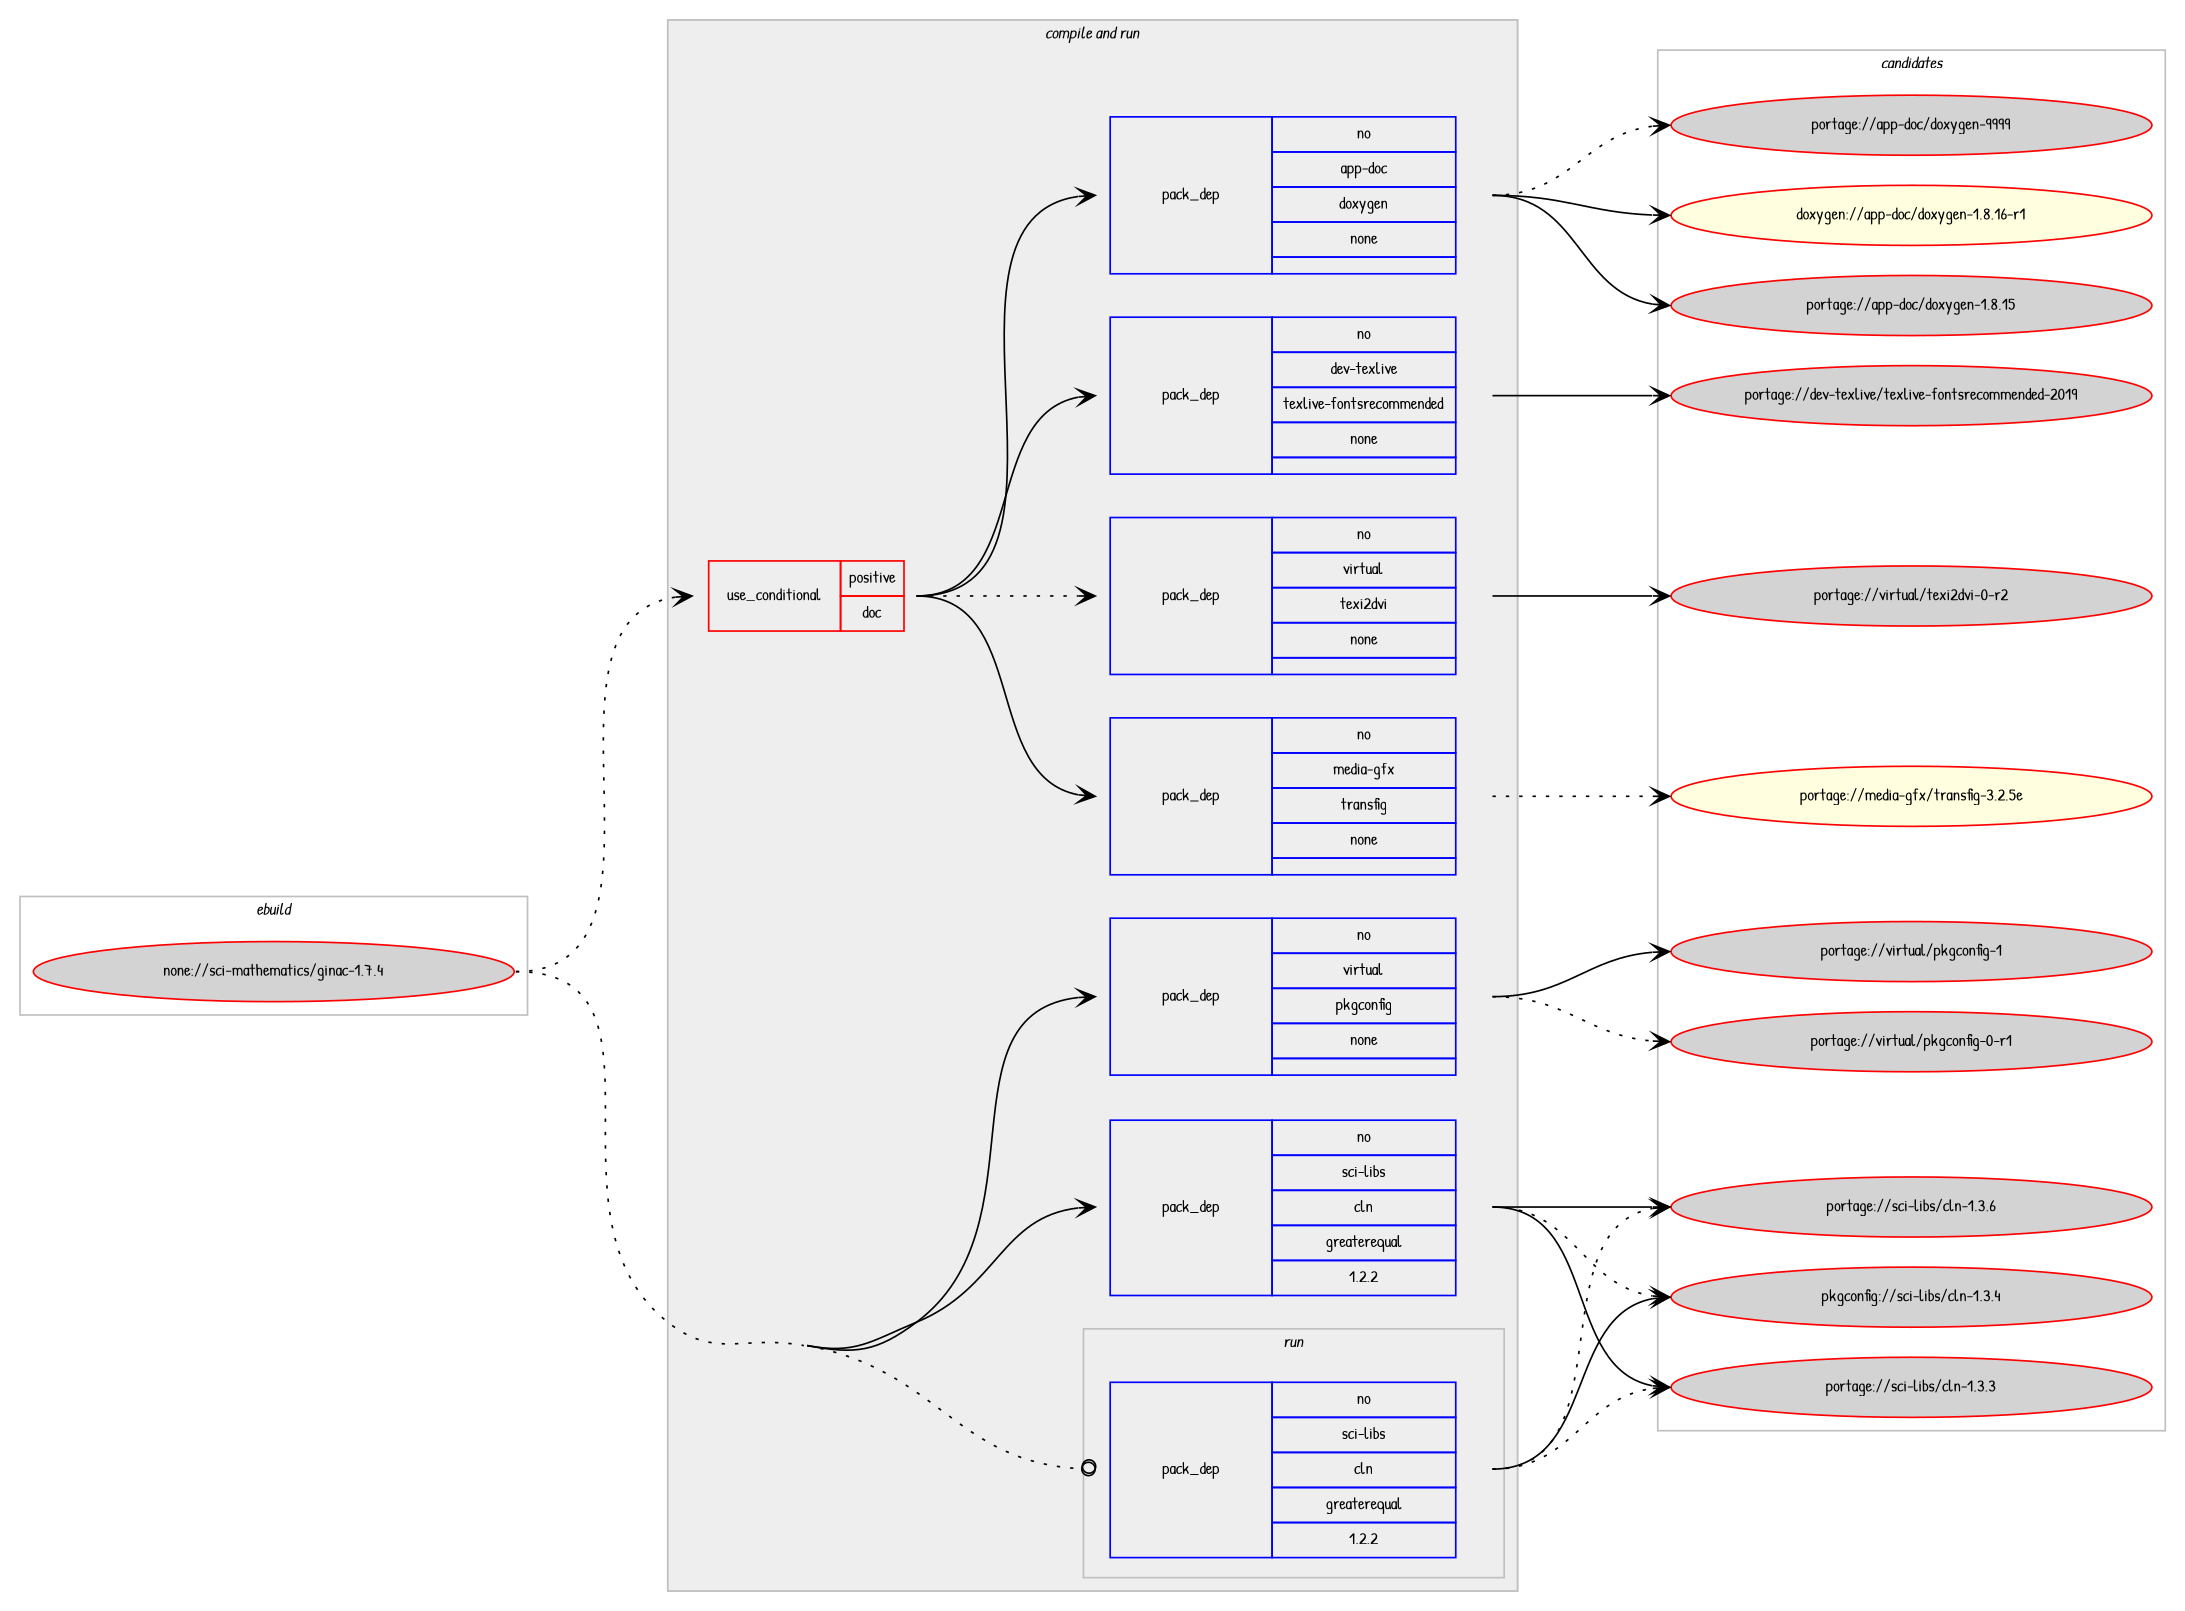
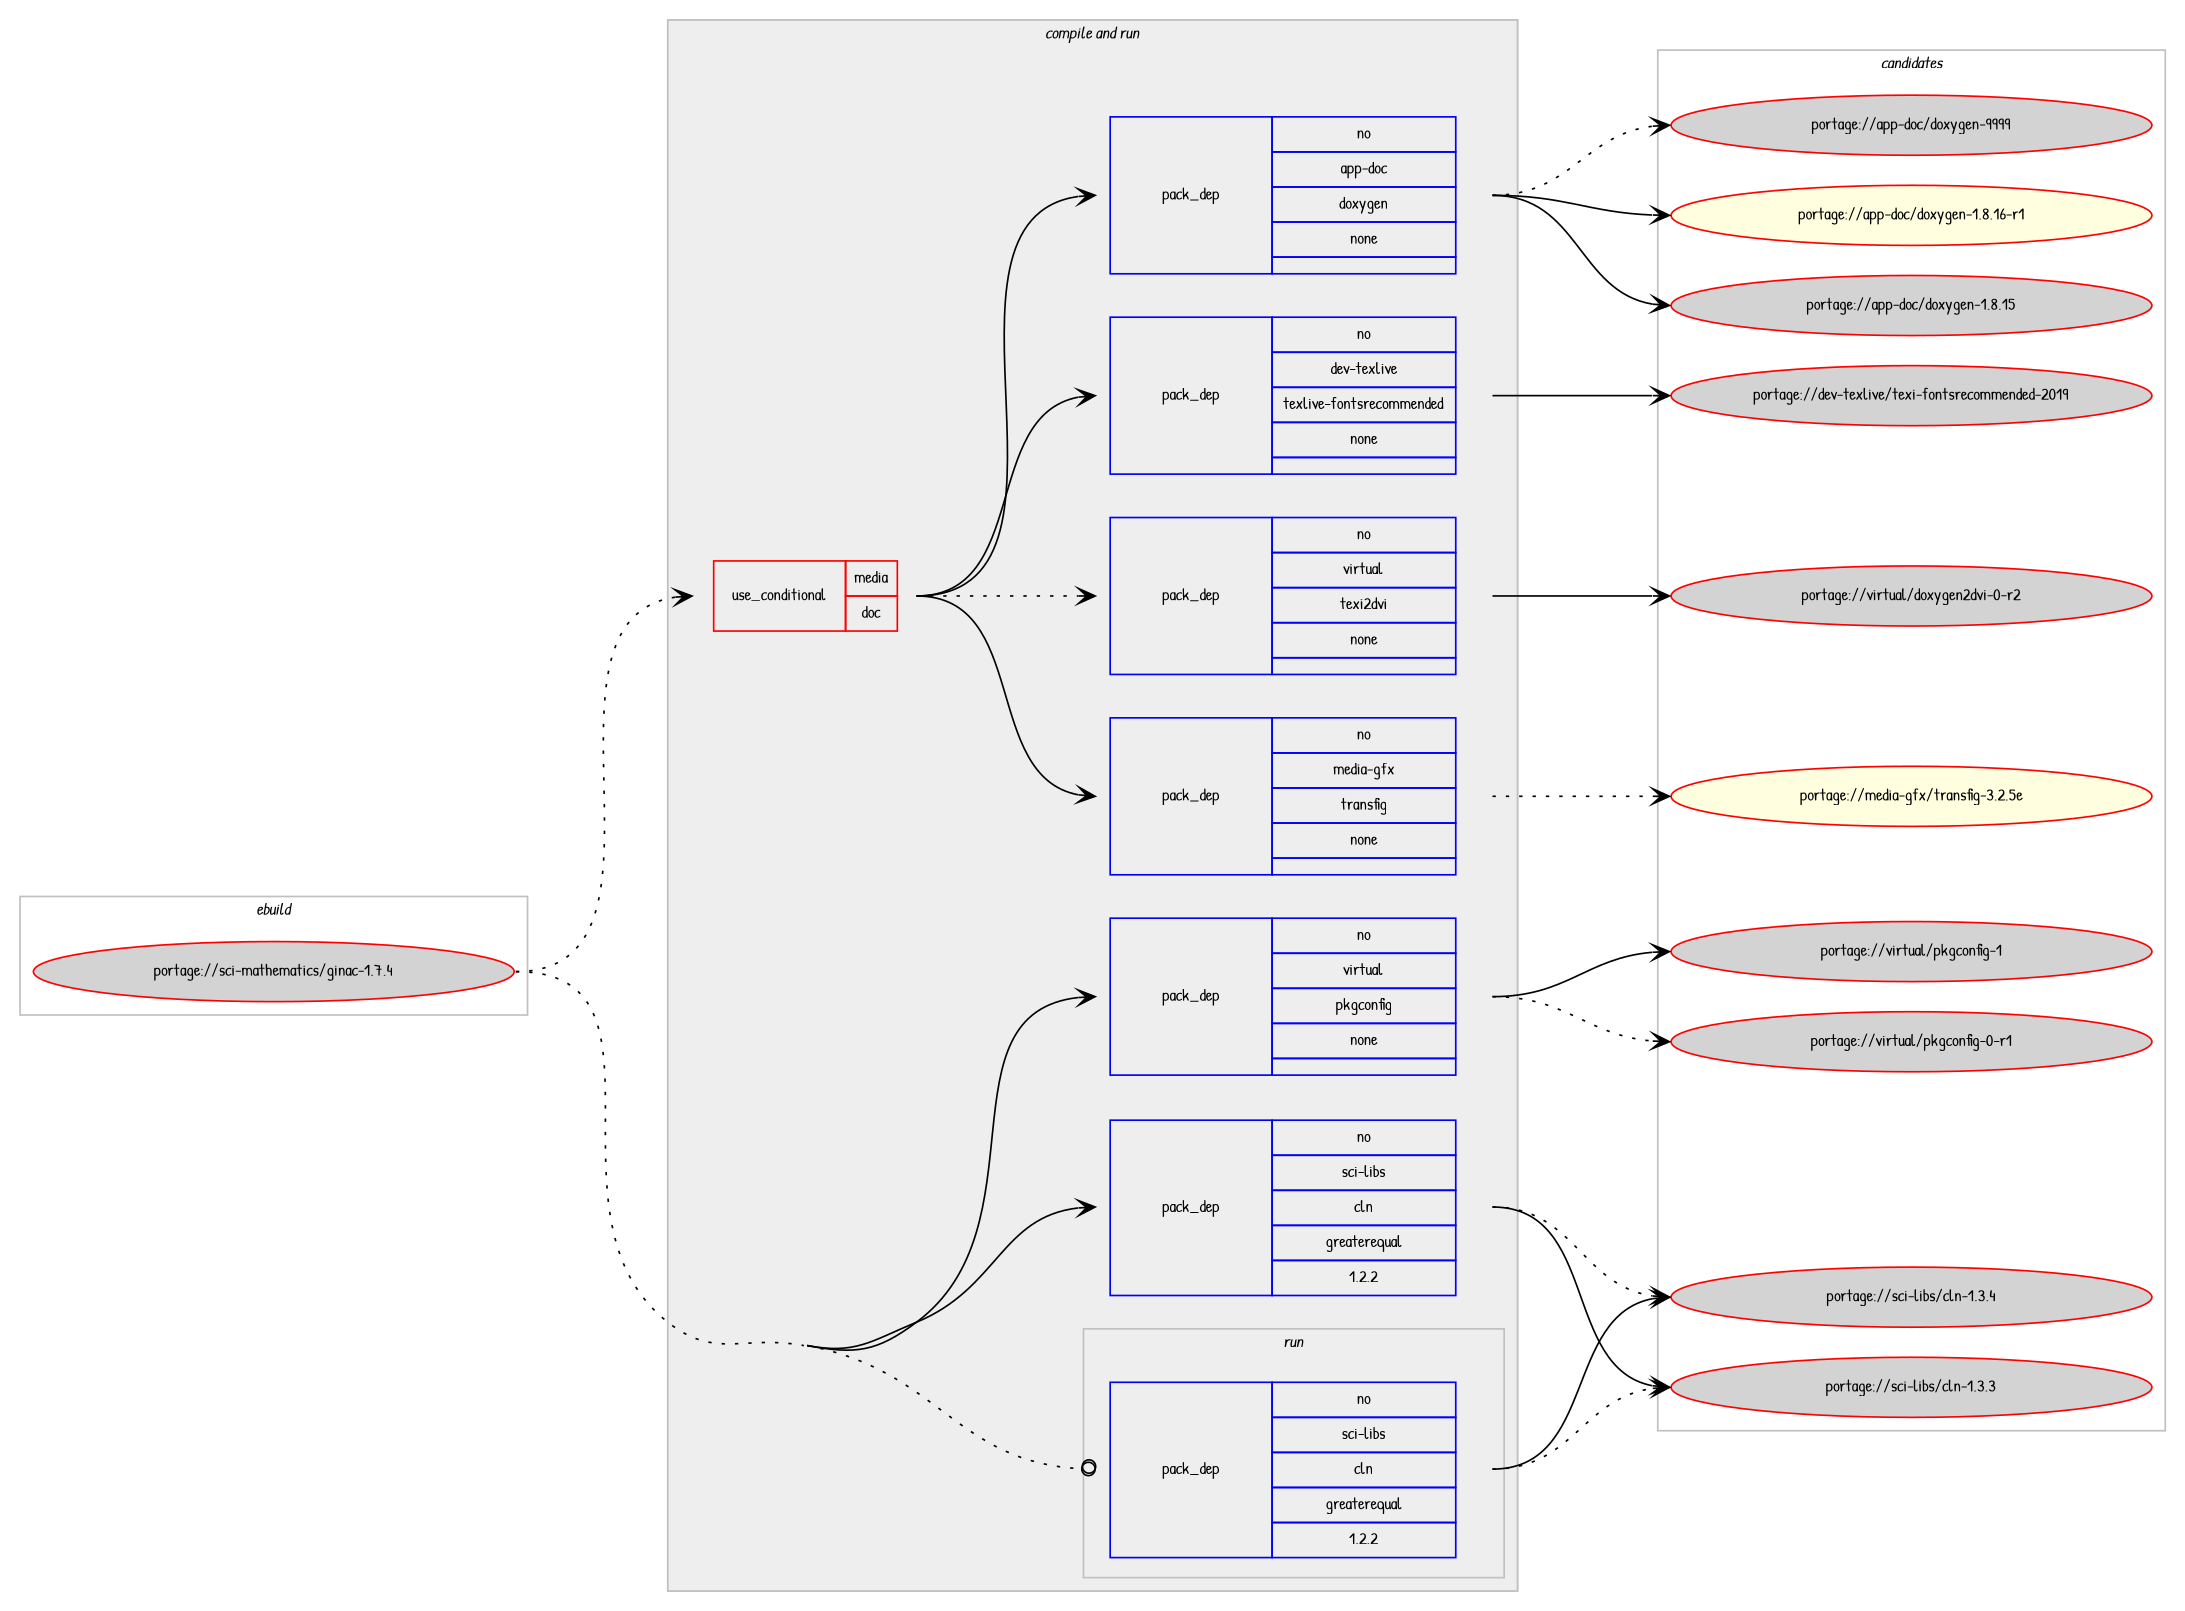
(1912, 215) -> (1912, 215)
(1912, 396) -> (1912, 396)
(872, 578) -> (871, 578)
(1912, 596) -> (1912, 596)
(274, 972) -> (274, 972)
(1912, 1207) -> none
(1912, 1297) -> (1912, 1297)
